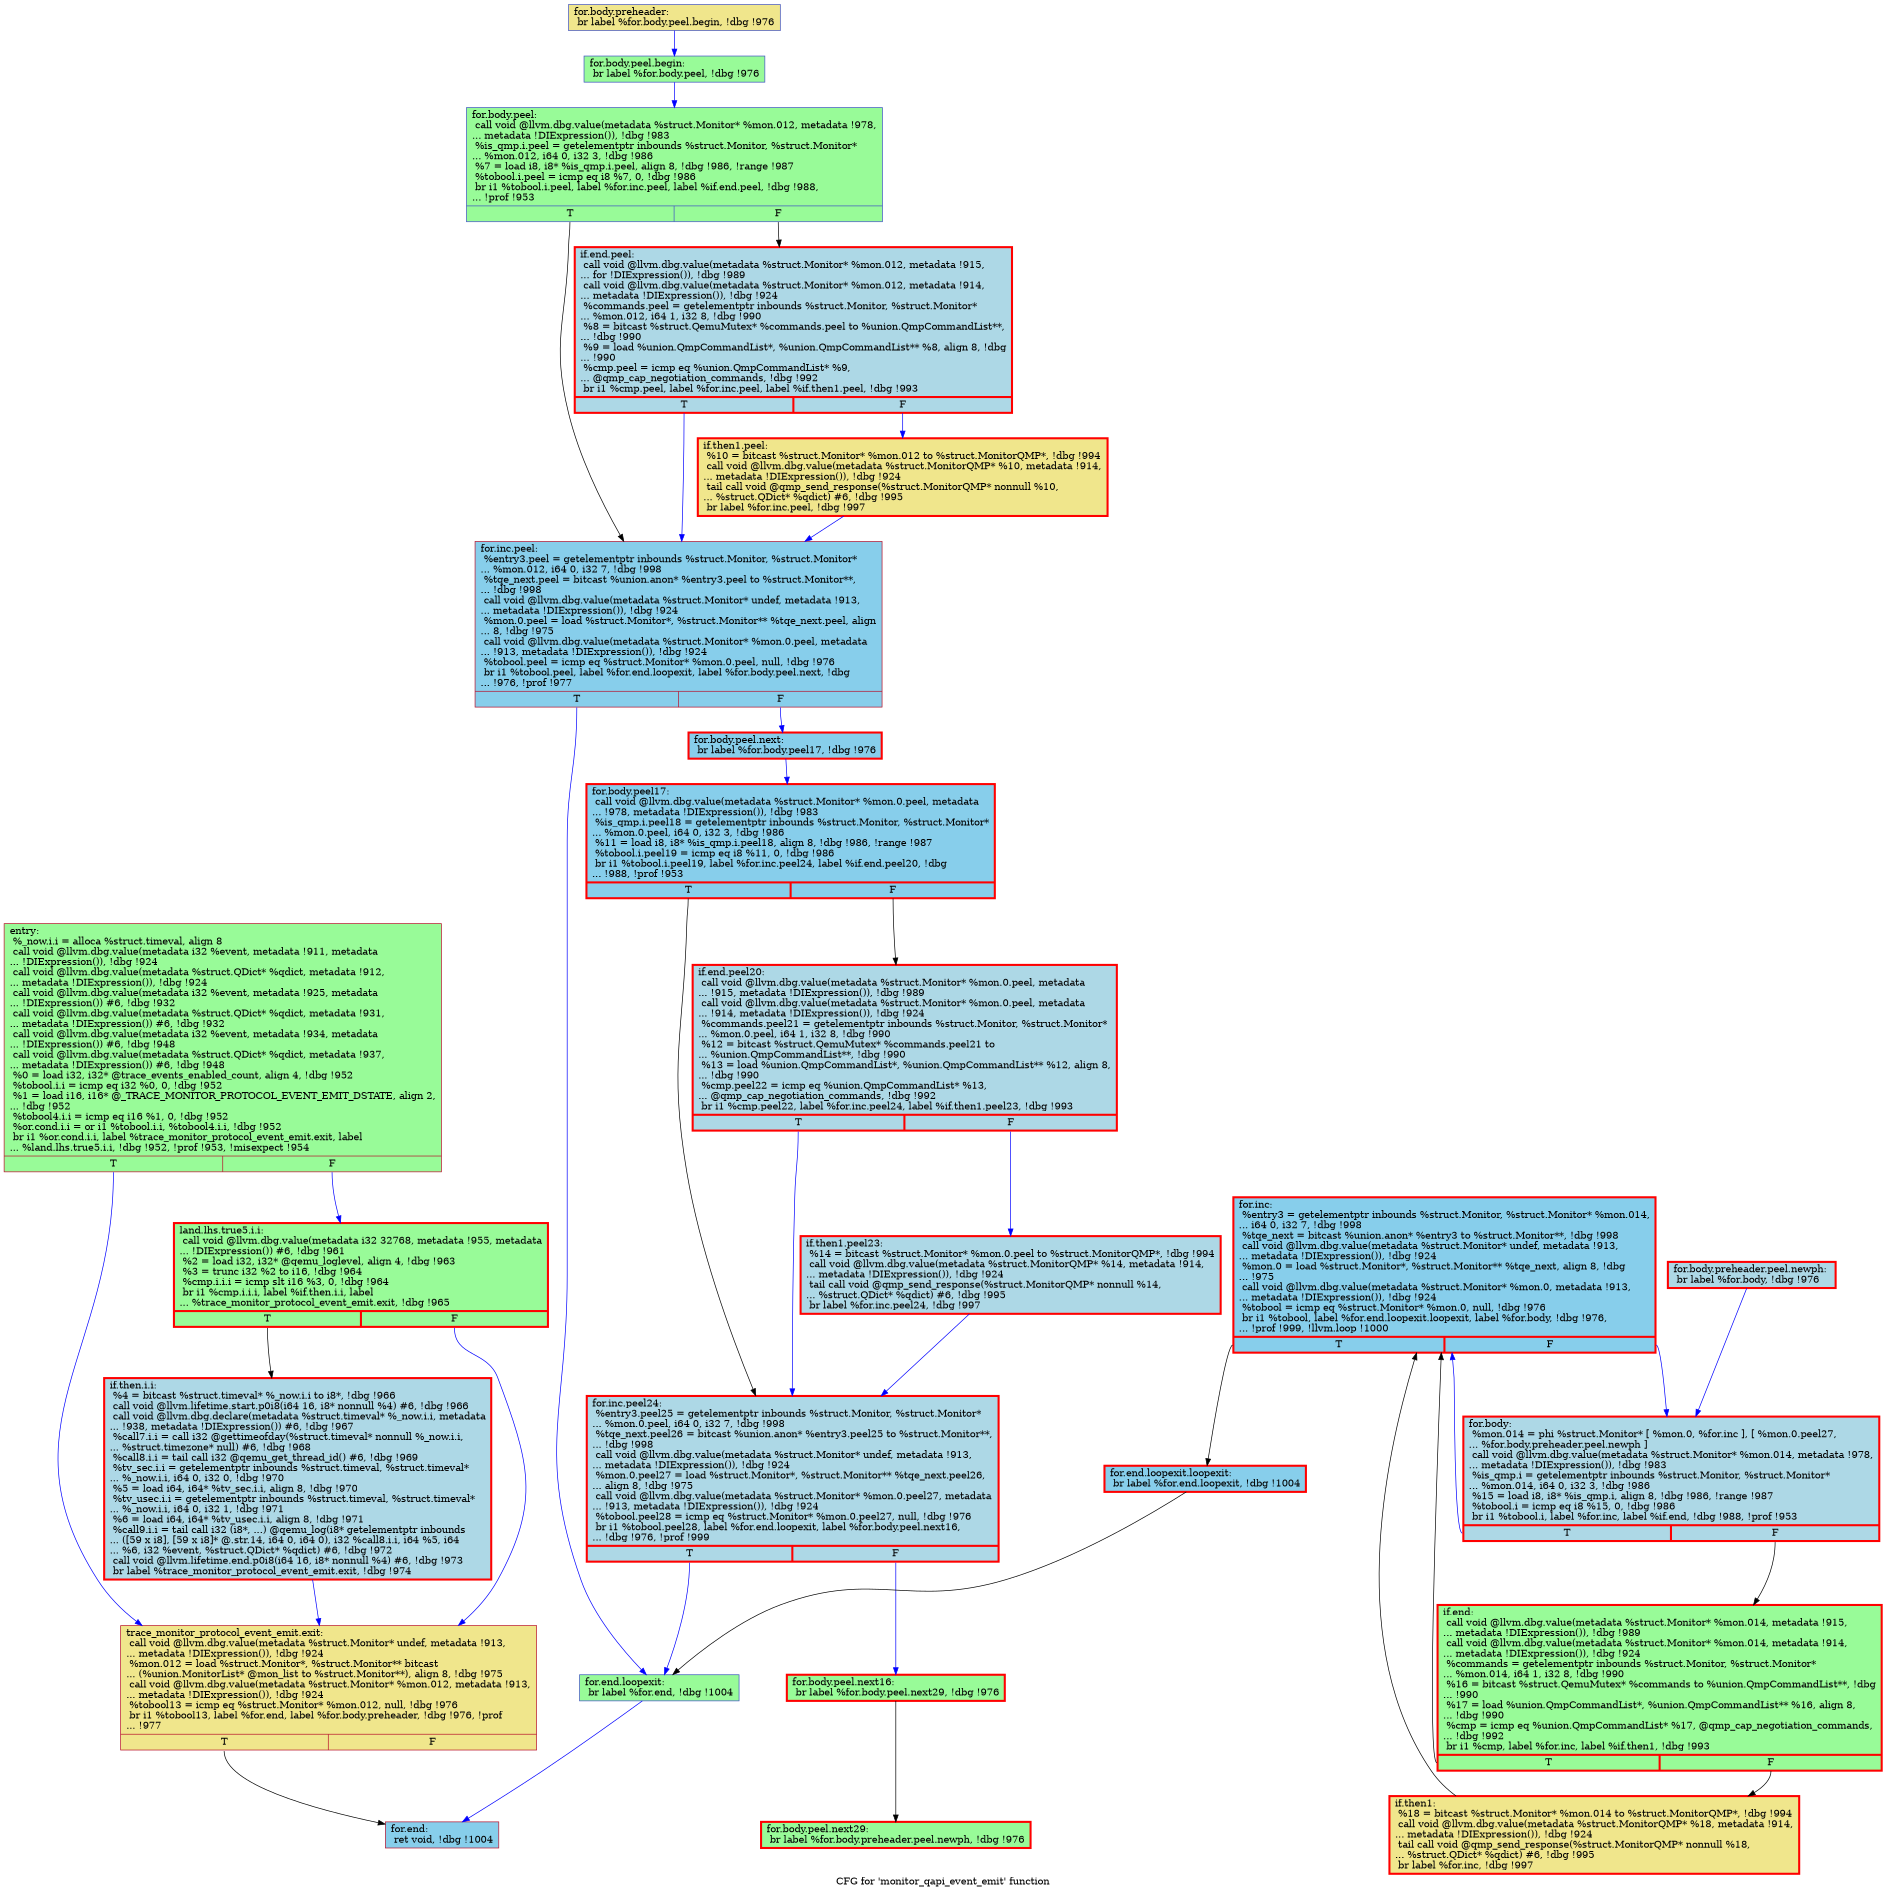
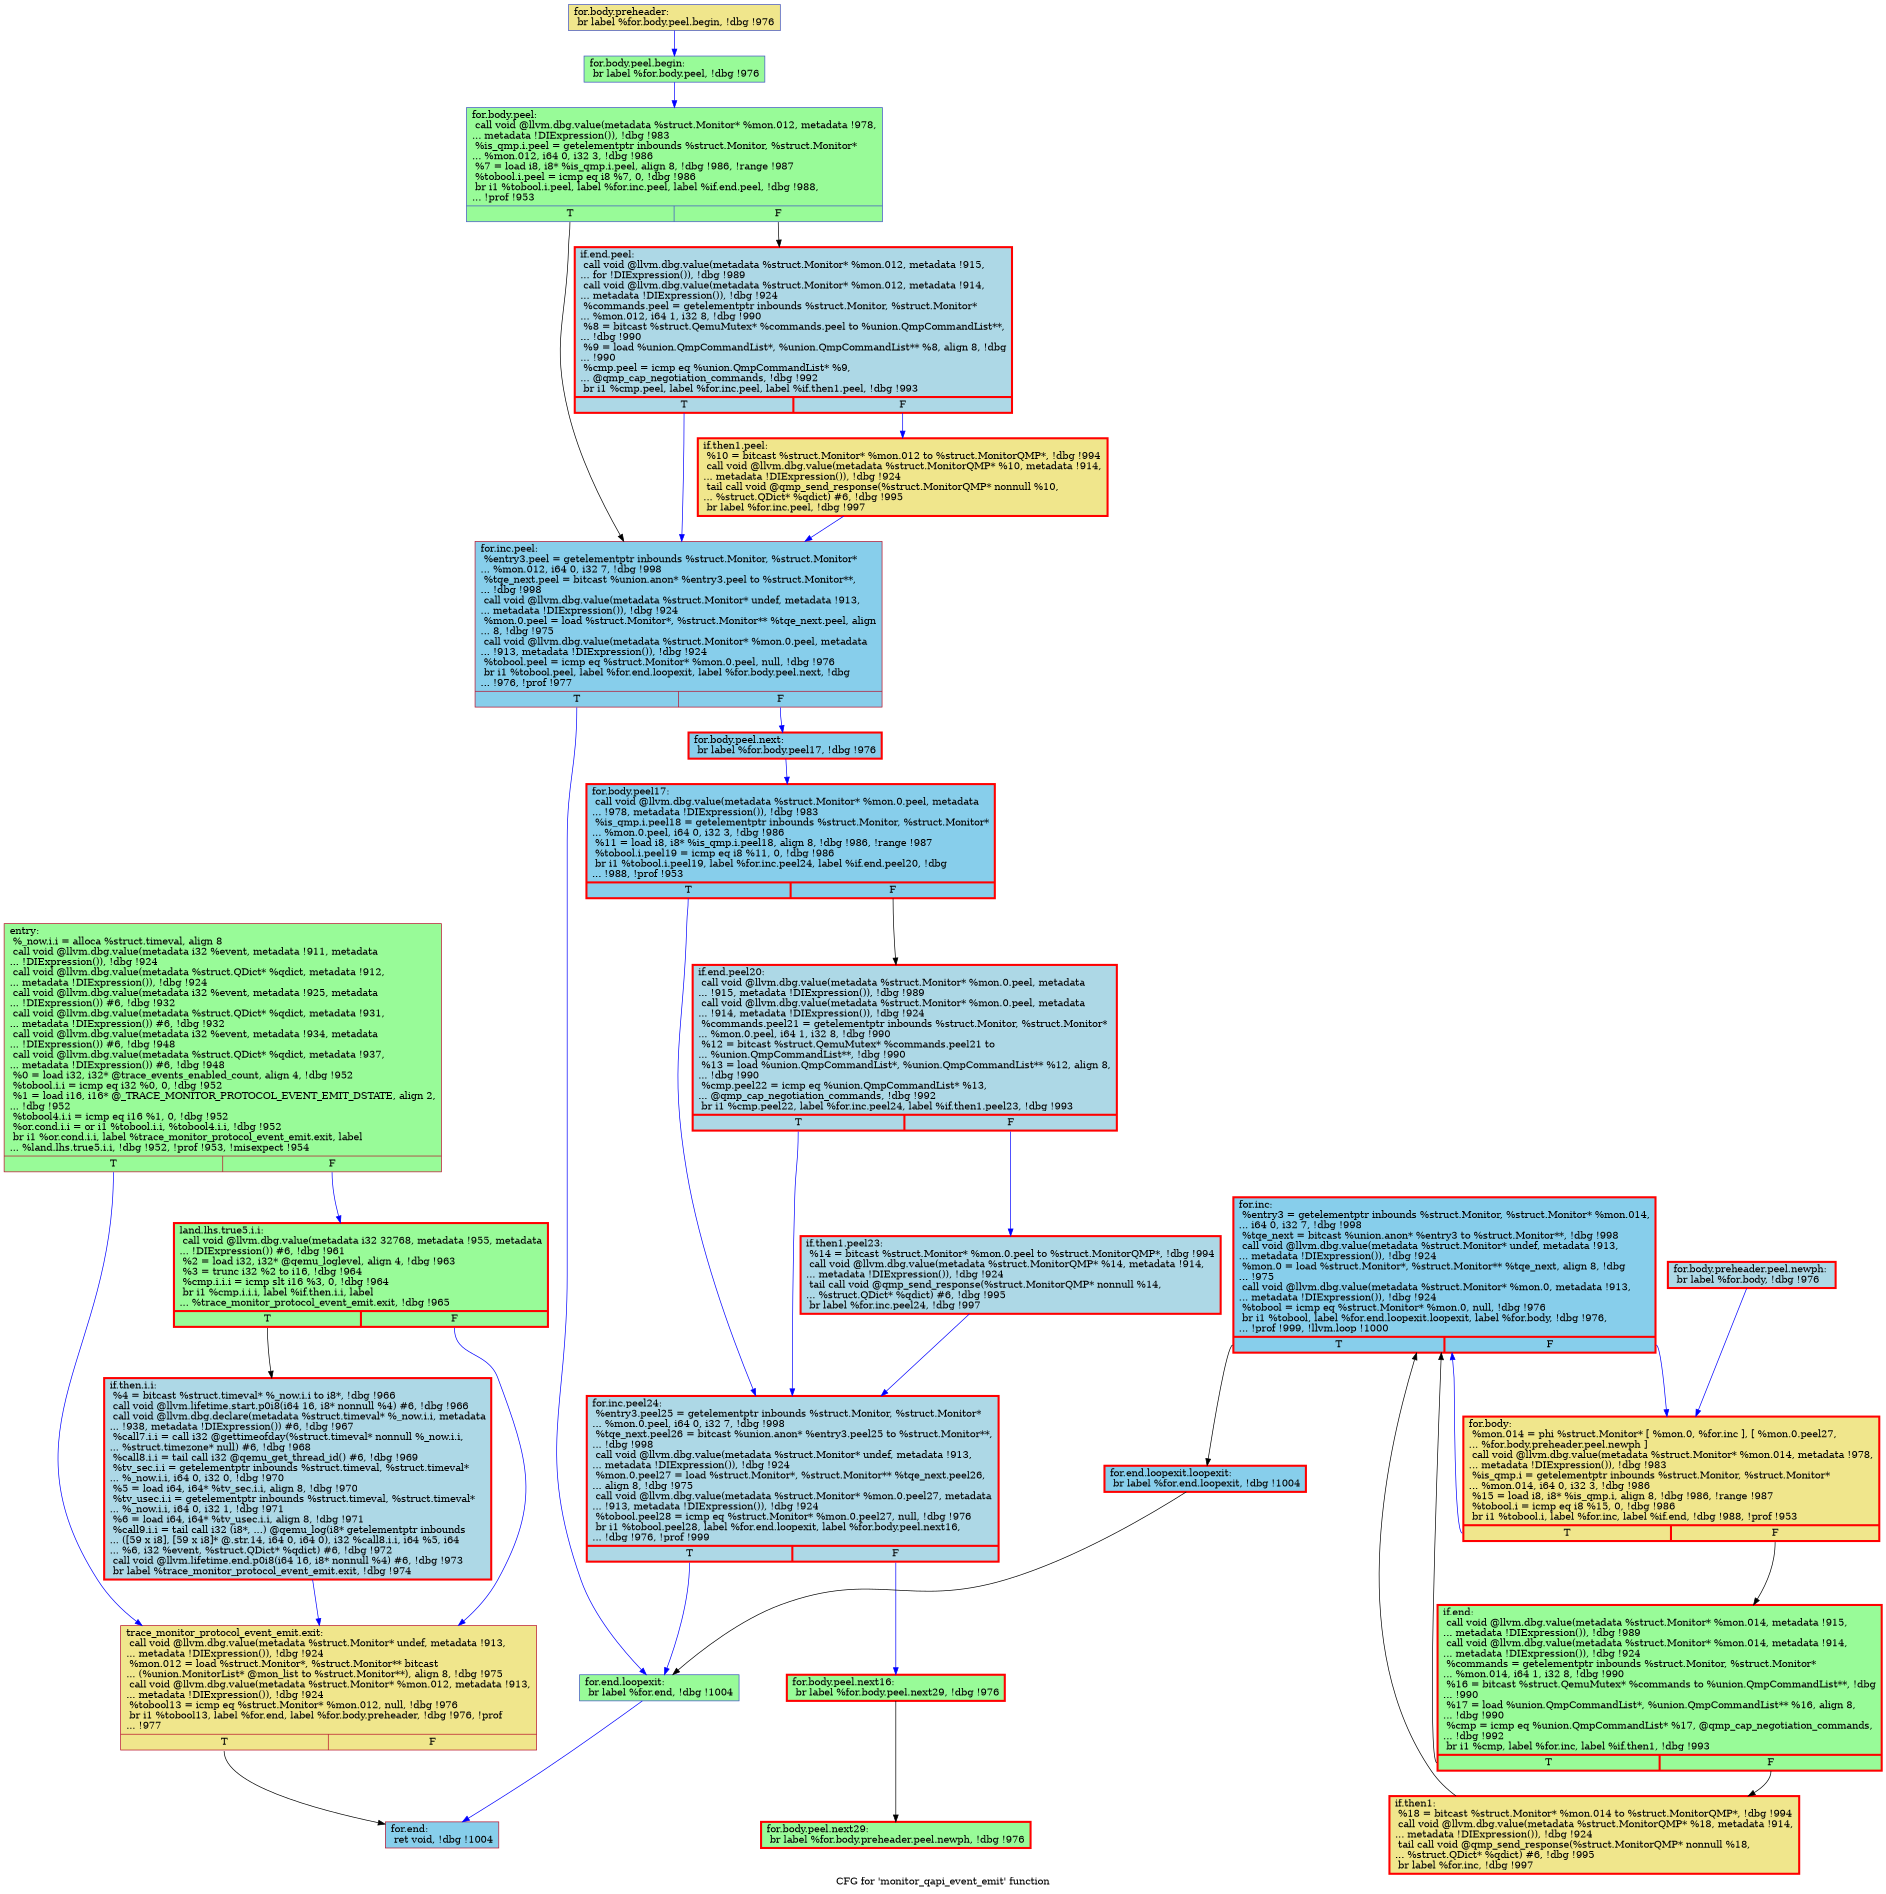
(683, 1149) -> (683, 1149)
(1671, 1479) -> (1671, 1479)
